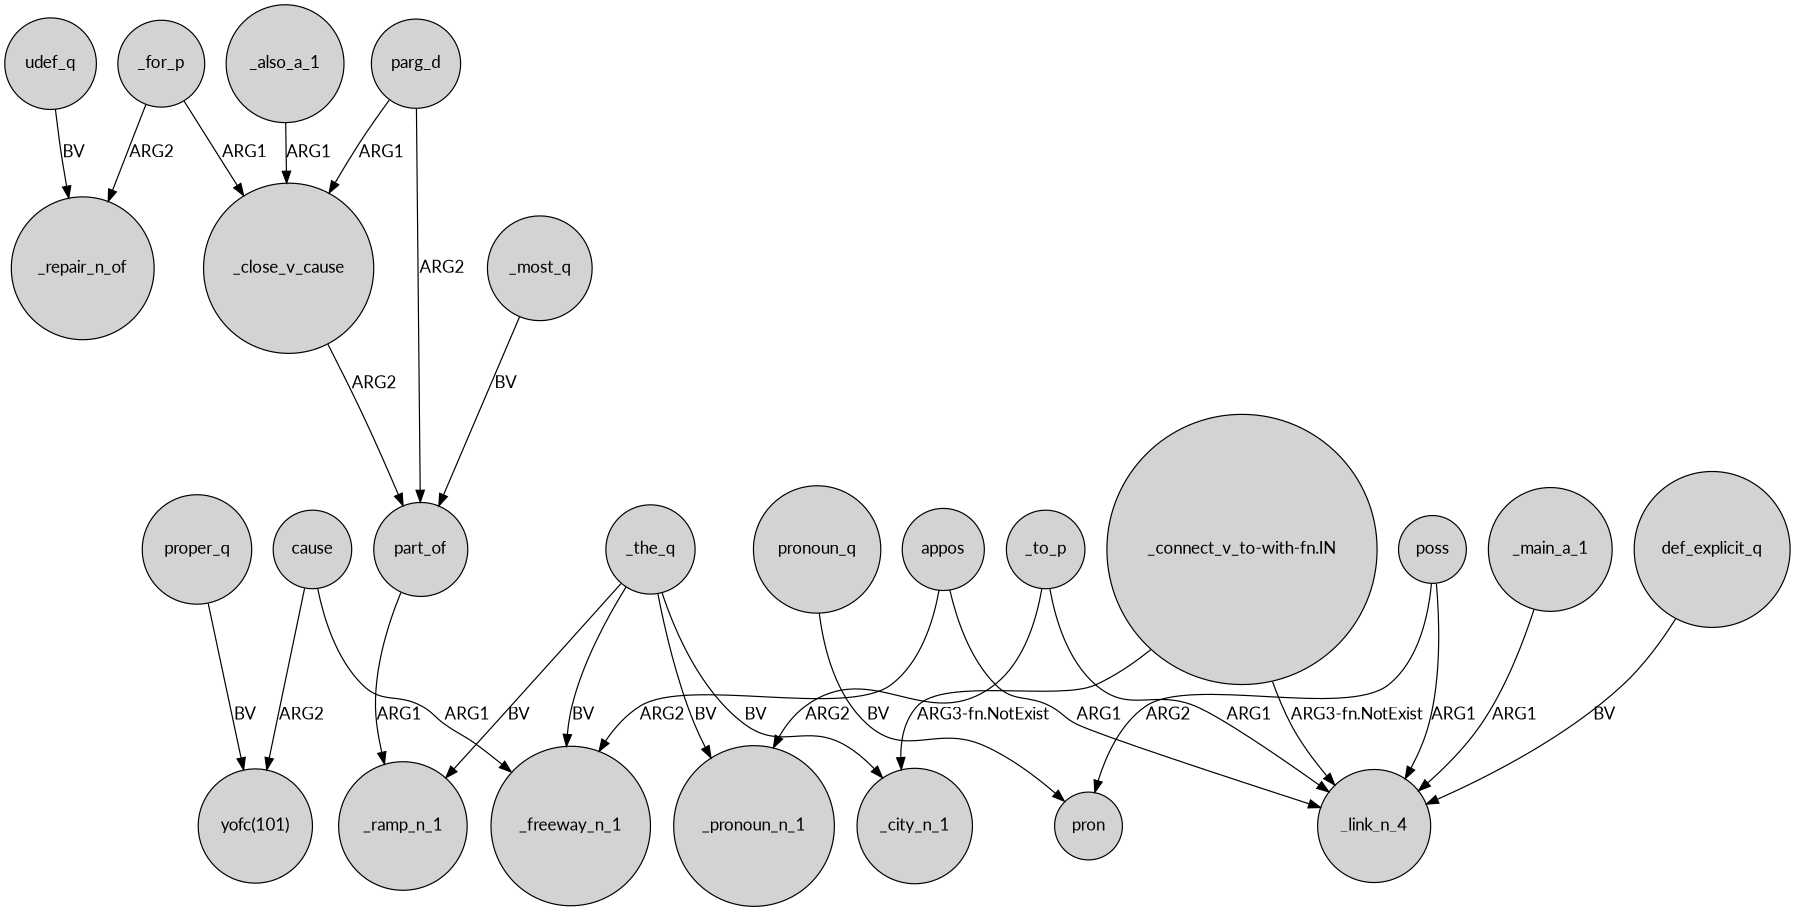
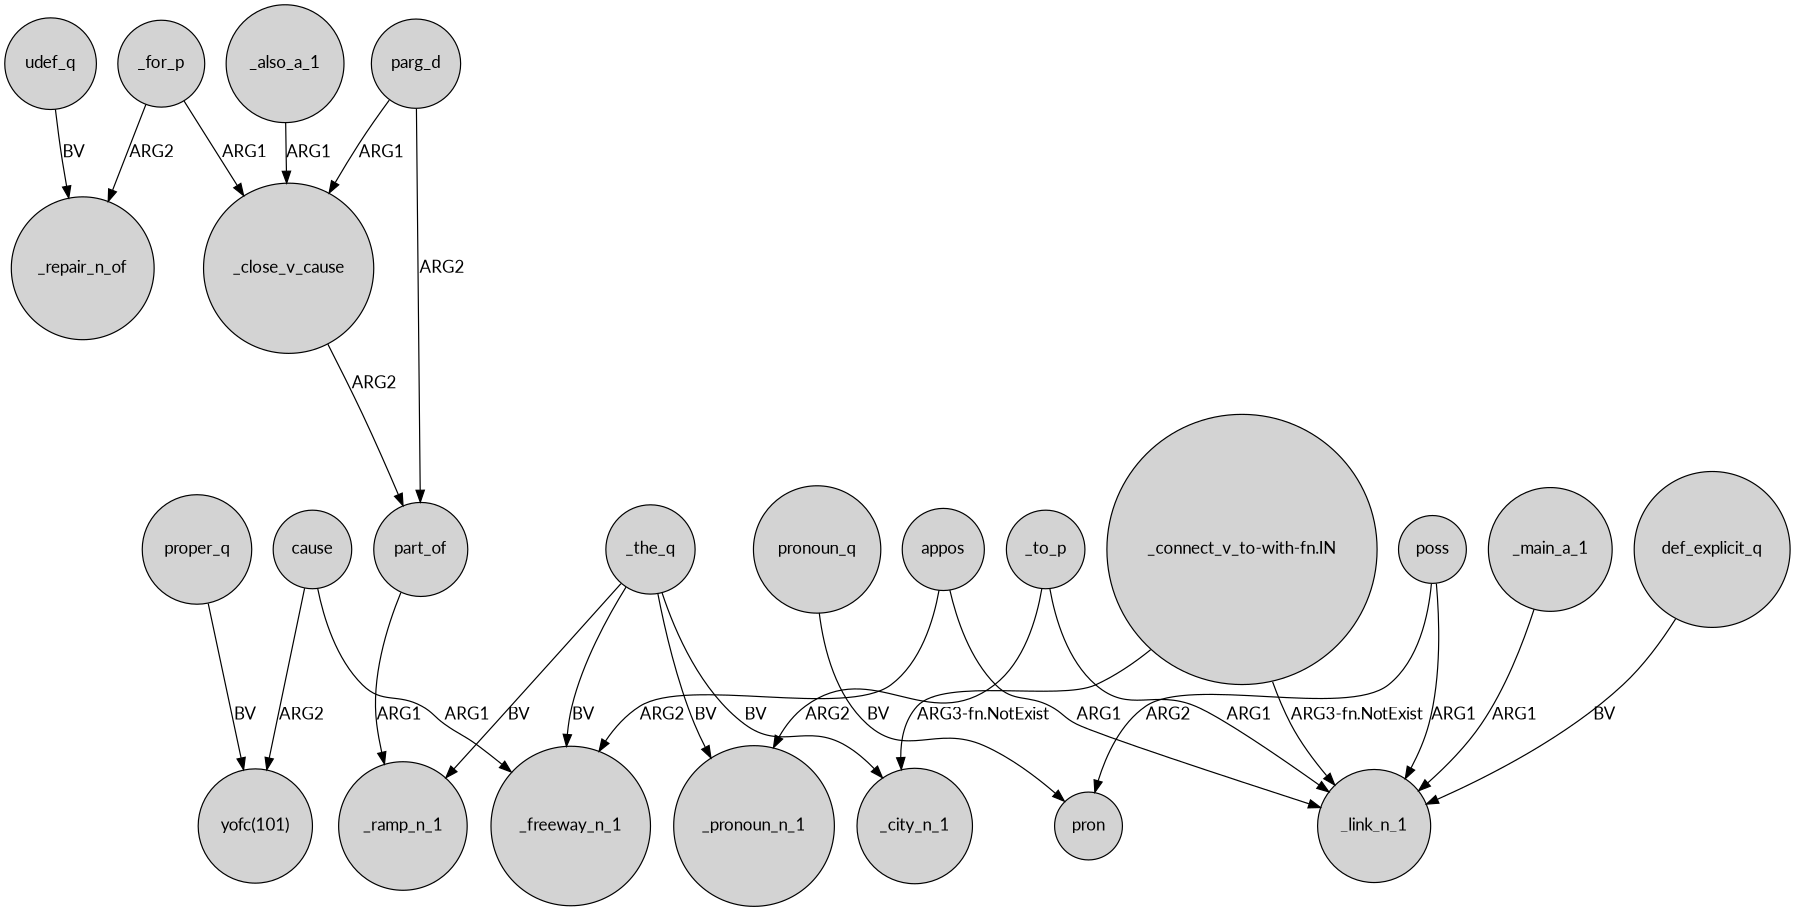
(540, 268) -> none
(1374, 826) -> (1374, 826)
